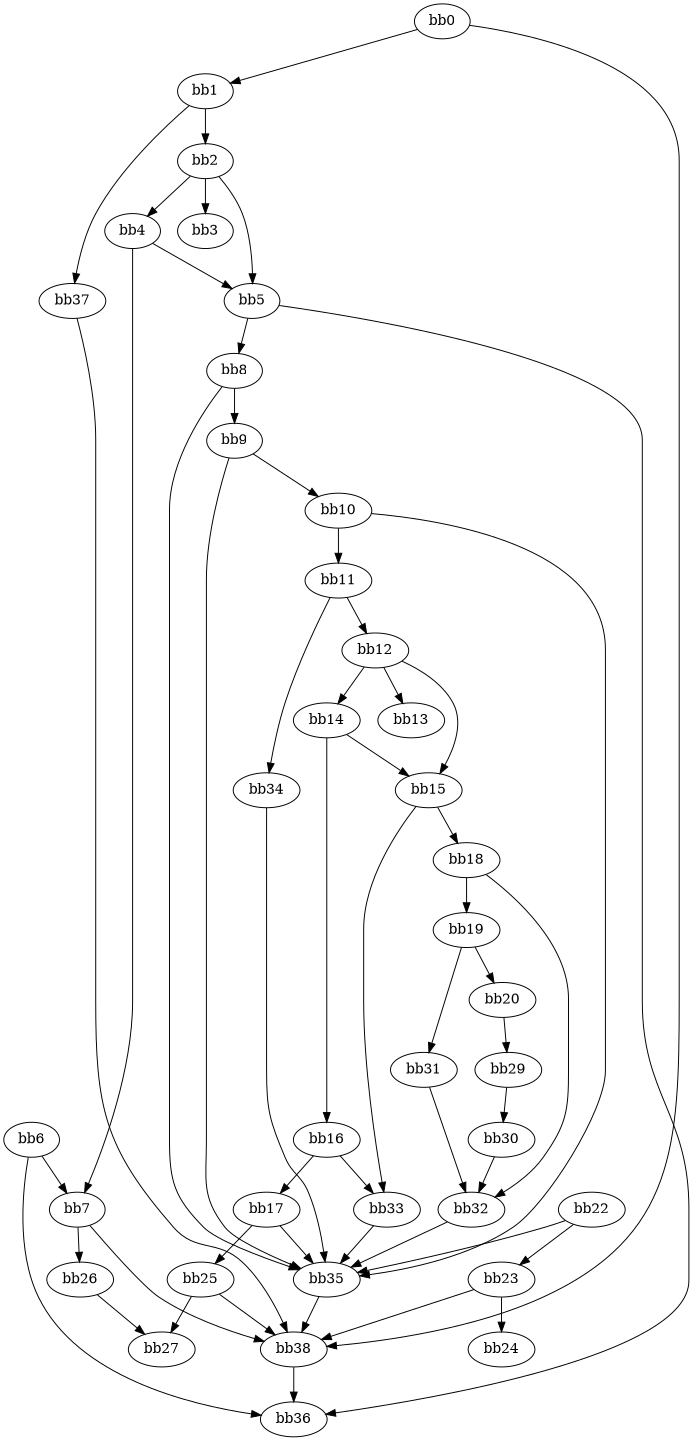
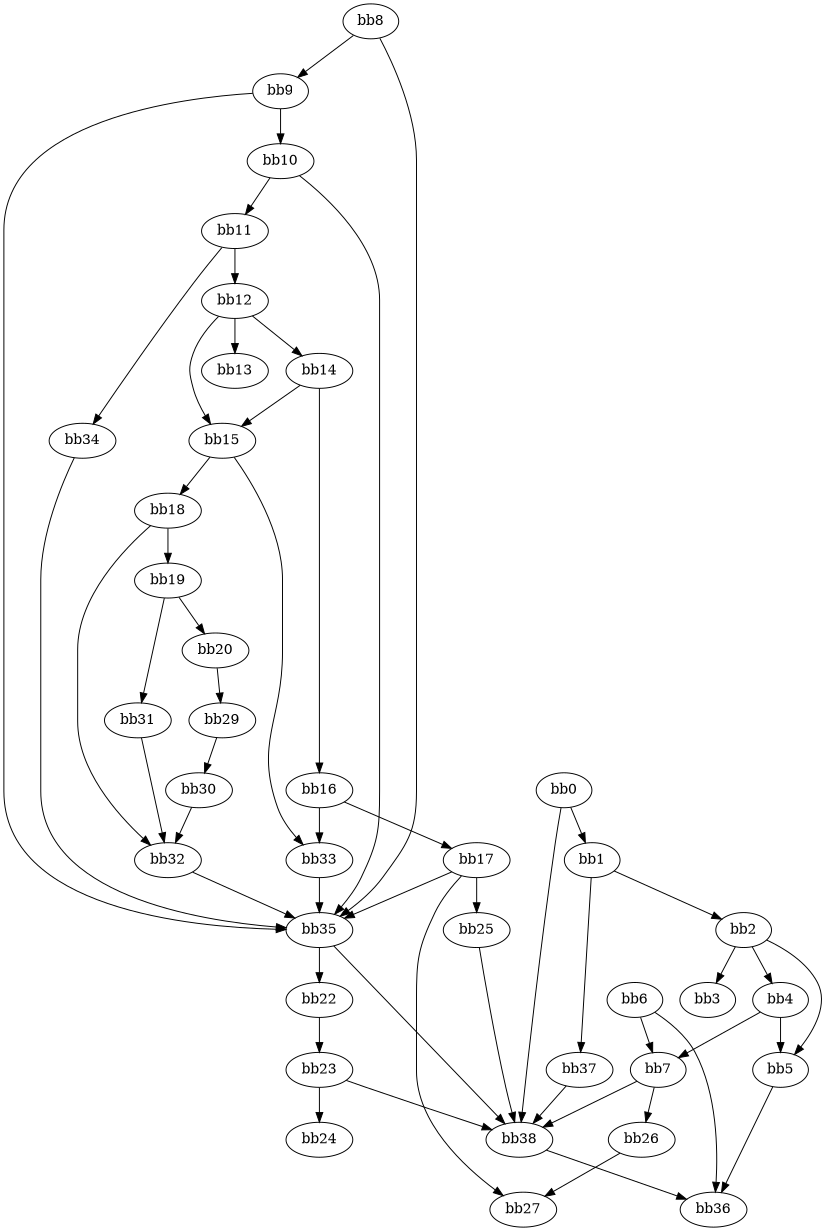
(245, 331) -> none
(511, 1237) -> (319, 960)
(186, 1305) -> (416, 1041)
